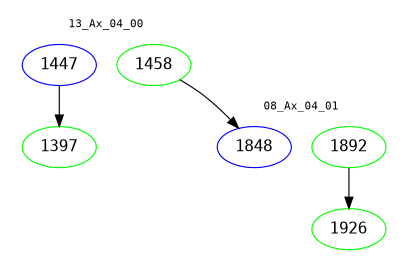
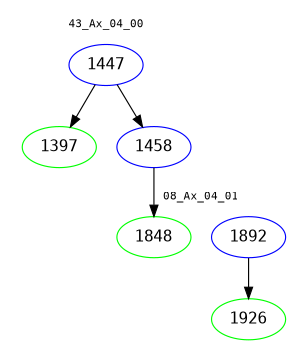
(107, 25) -> (107, 25)
(154, 65) -> (154, 147)
none -> (127, 101)
(254, 147) -> (154, 237)
(349, 147) -> (249, 237)
